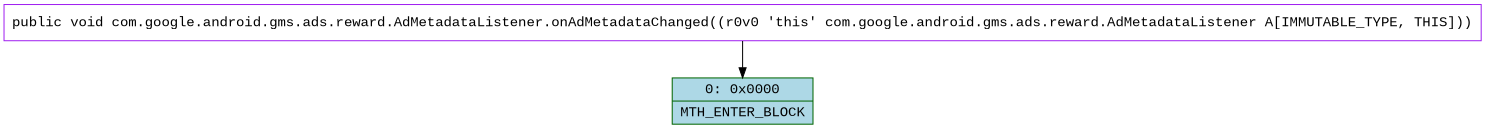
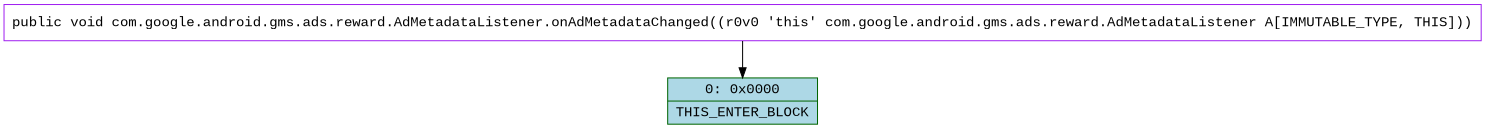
(743, 112) -> (743, 112)
